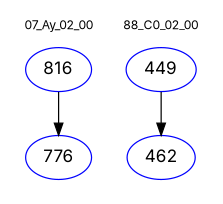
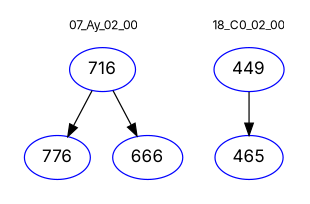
(161, 26) -> (249, 26)
(59, 70) -> (103, 70)
none -> (148, 157)
(161, 157) -> (249, 157)
